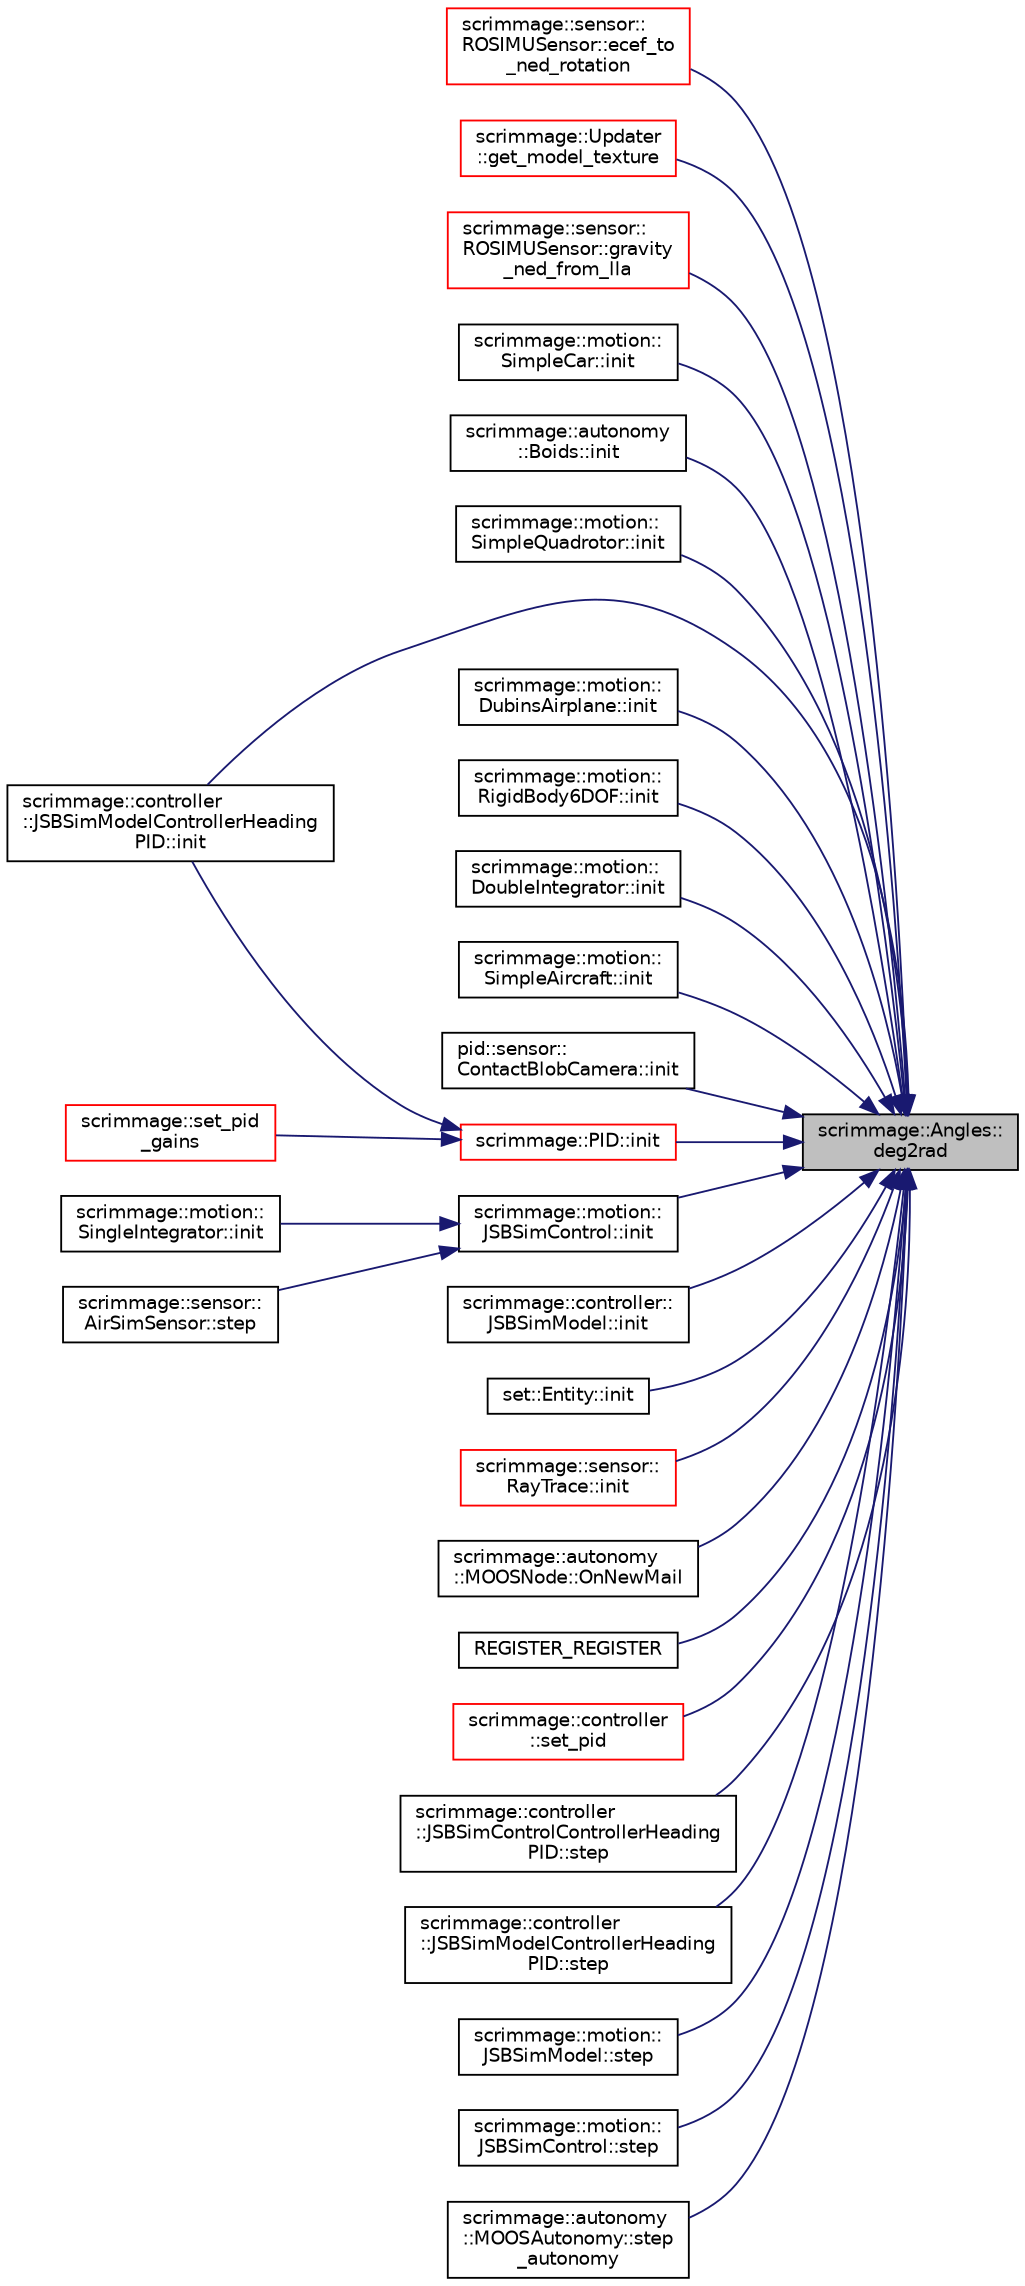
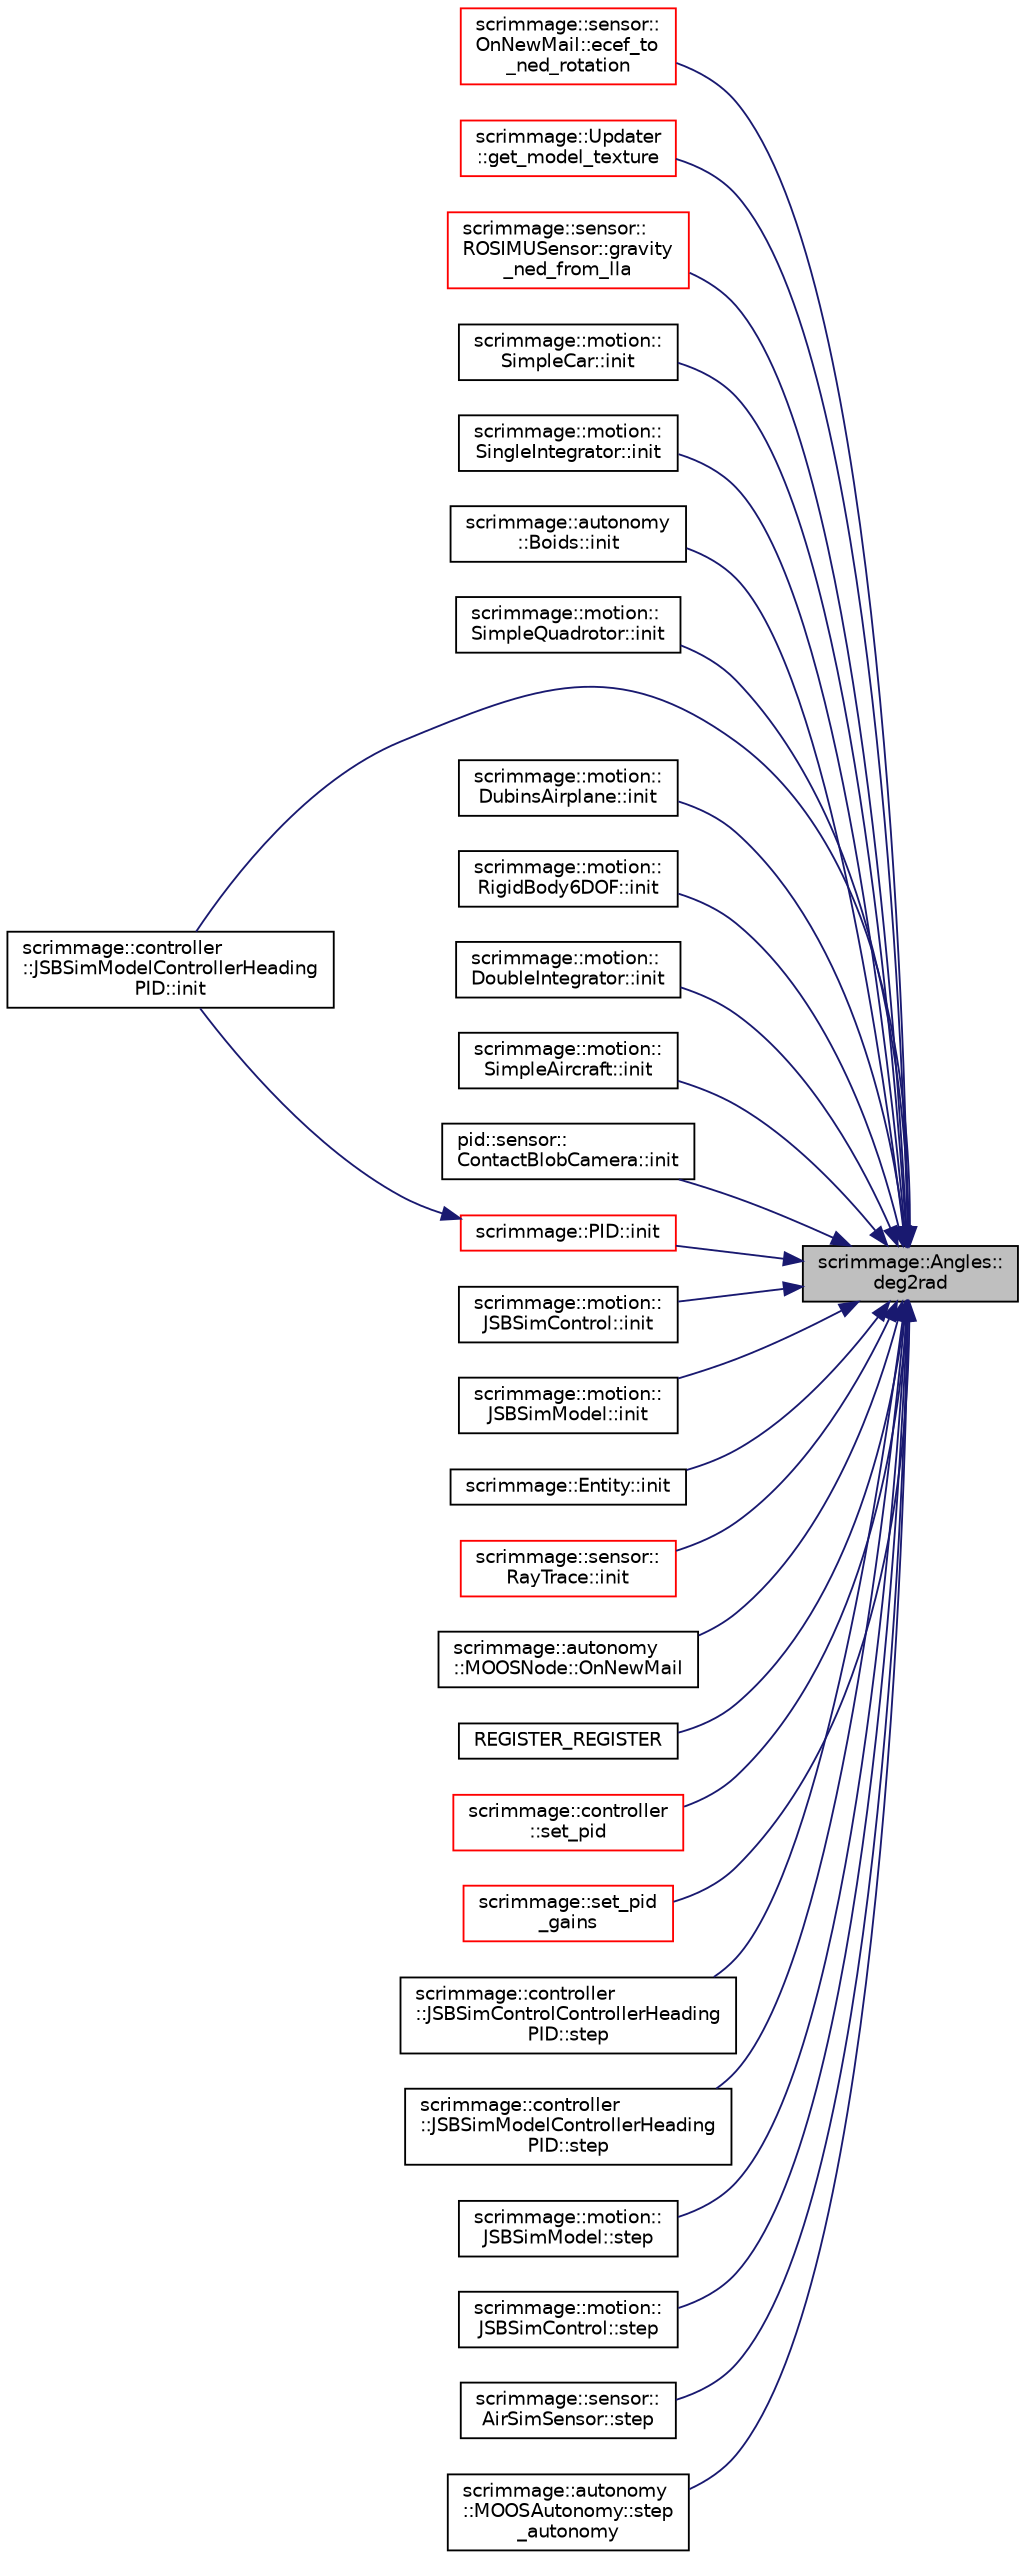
(568, 46) -> (568, 46)
(359, 1137) -> (801, 1780)
(360, 1224) -> (849, 815)
(360, 1271) -> (842, 2057)
(568, 1315) -> (568, 1405)
(568, 1396) -> (568, 1487)
